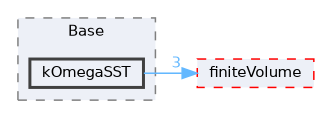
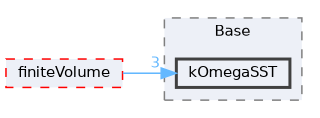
(165, 73) -> (142, 73)
